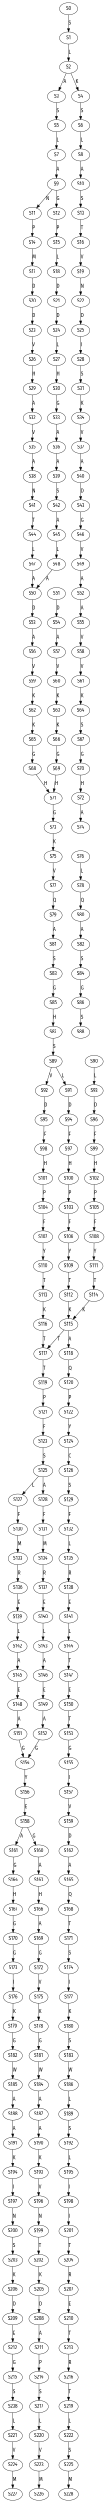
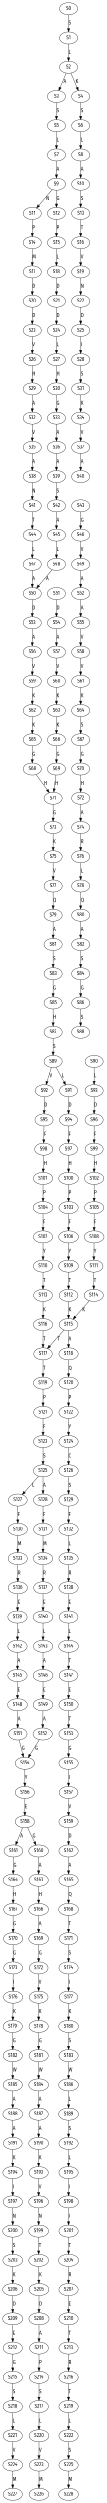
(81, 490) -> none
none -> (81, 840)
(13, 2407) -> (13, 2407)
